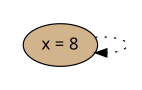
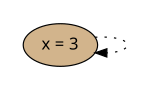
(60, 45) -> (60, 45)
